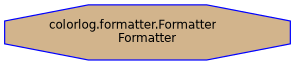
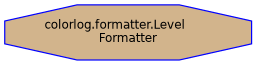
(147, 32) -> (128, 32)
